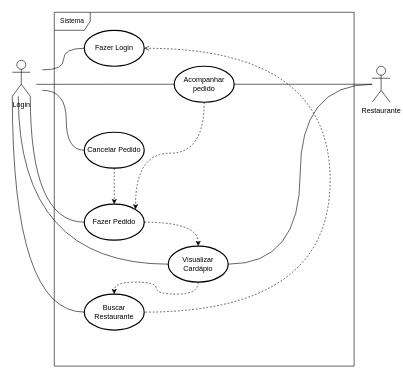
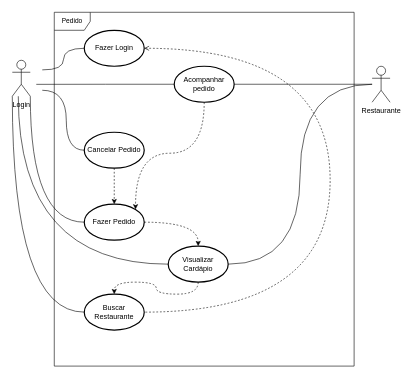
(72, 21) -> (72, 21)
